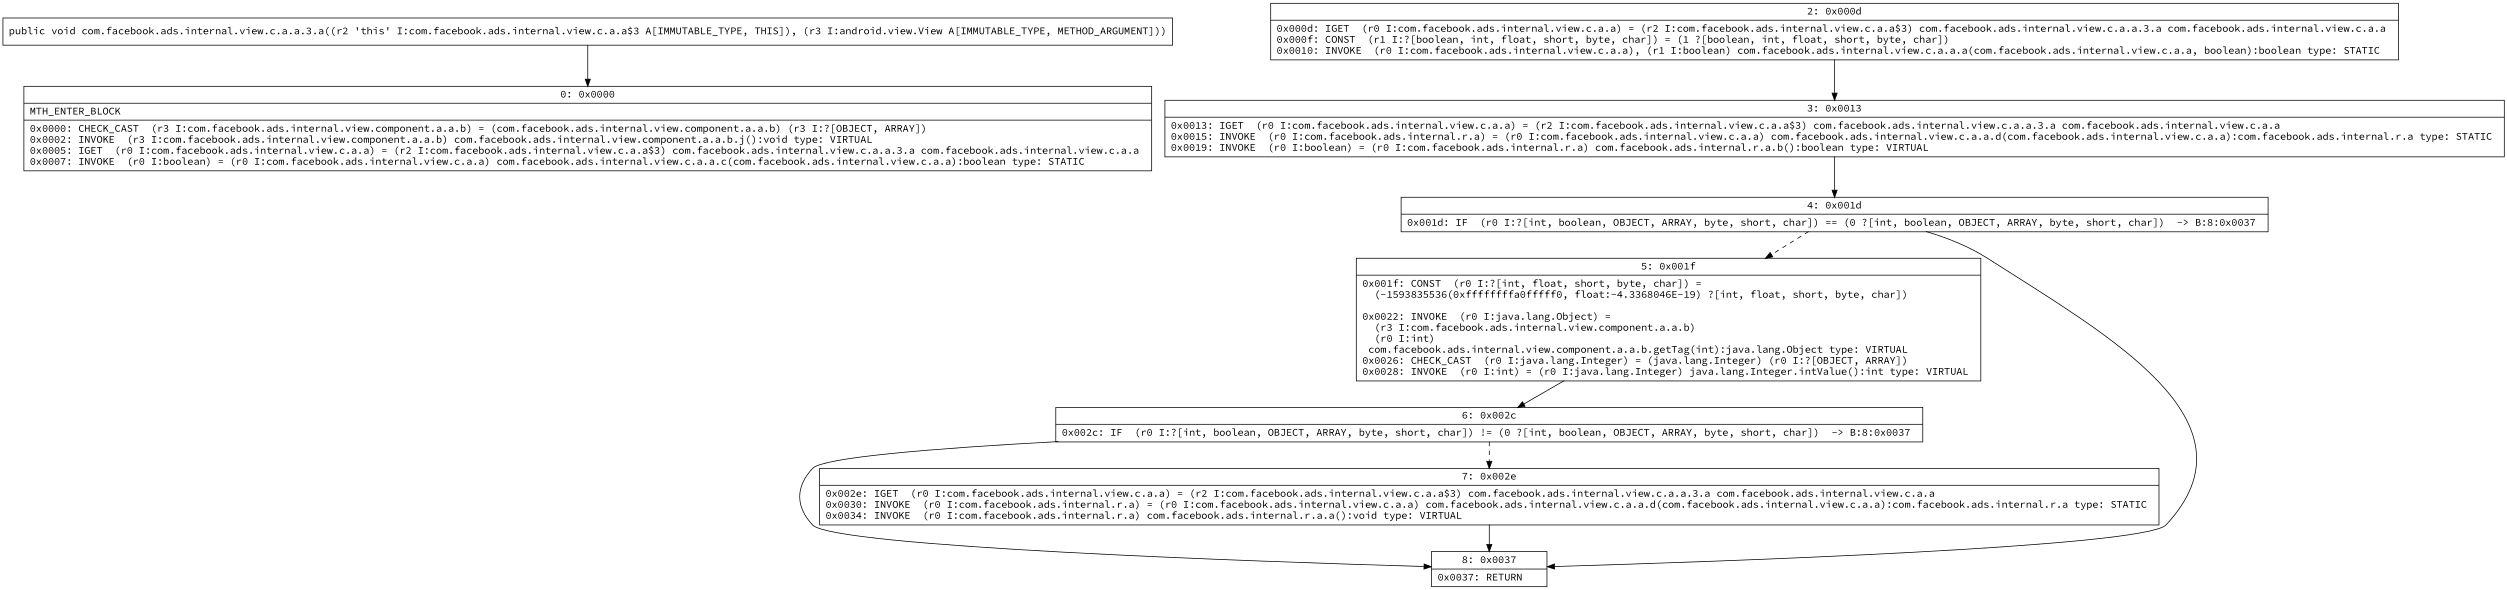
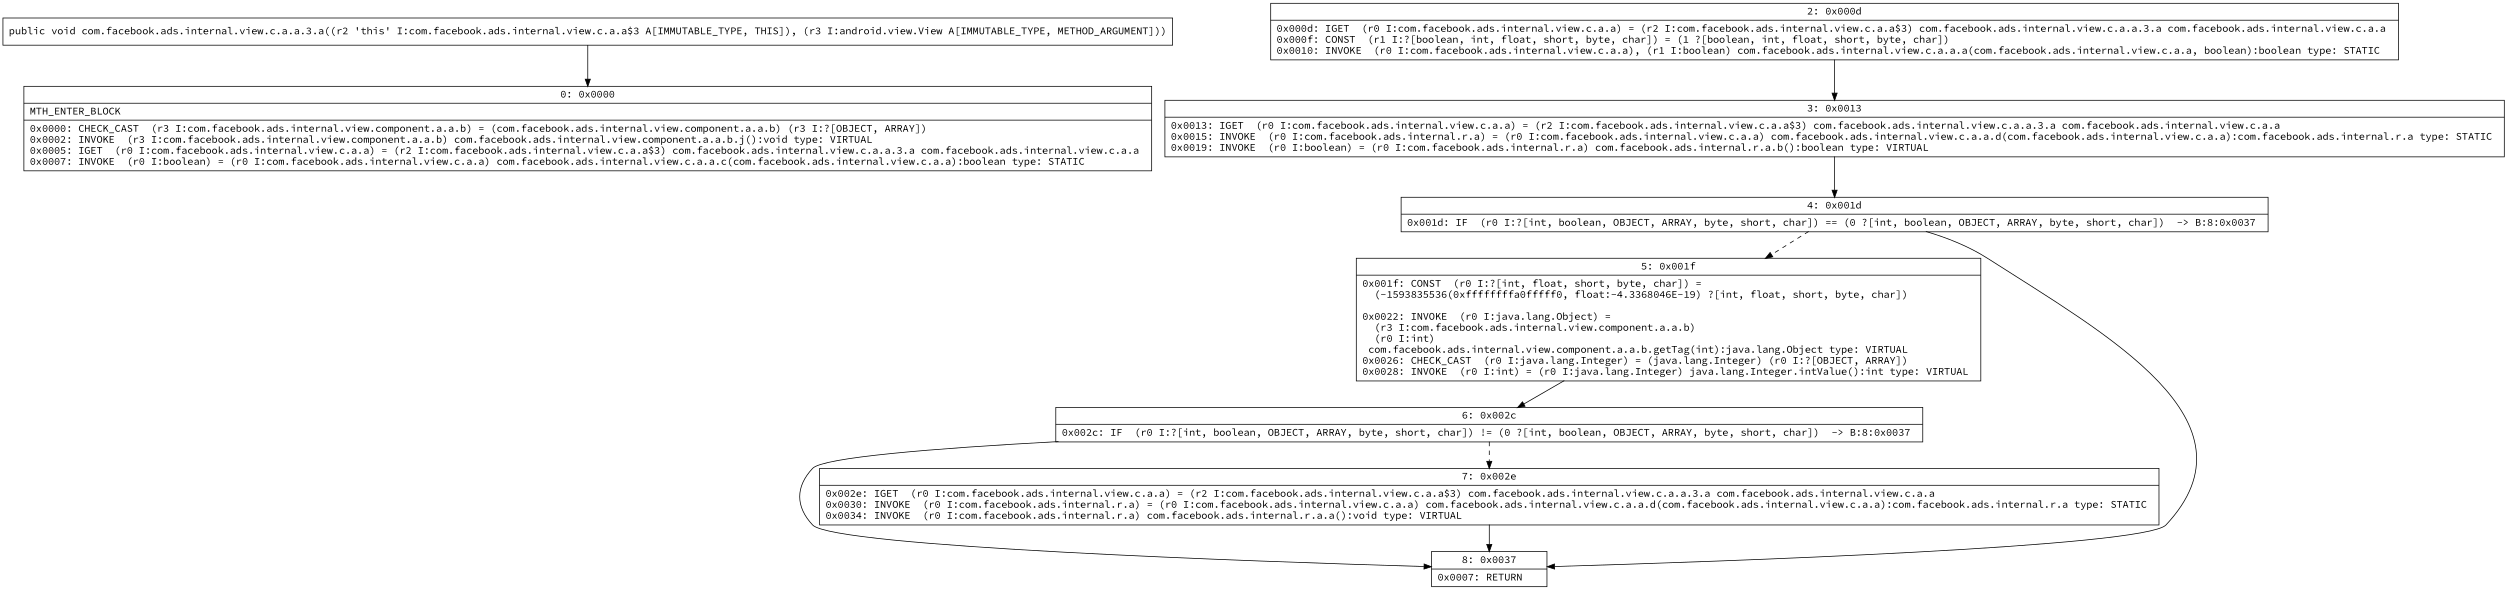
(1489, 577) -> (1489, 577)
